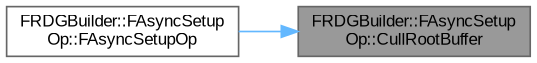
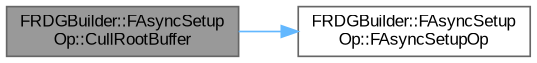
(260, 31) -> (260, 31)
